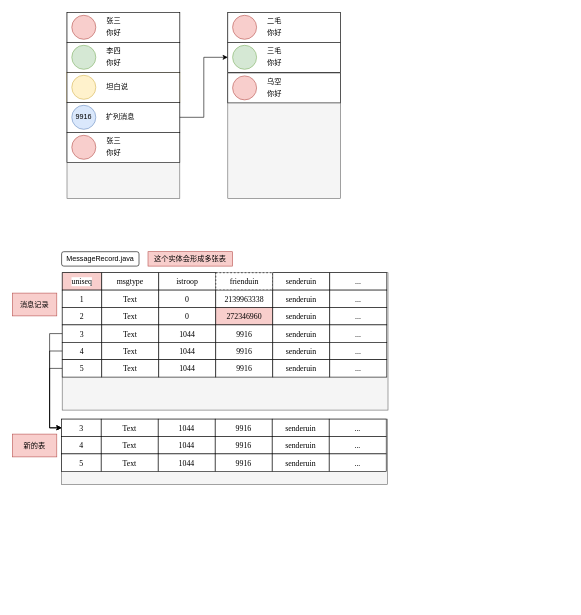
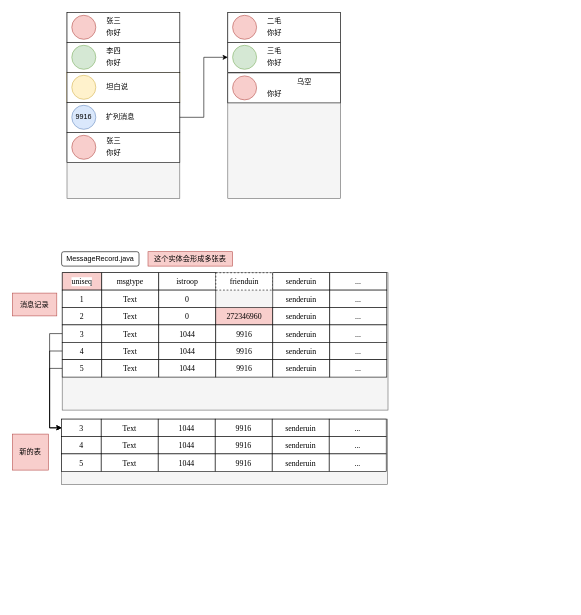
(275, 82) -> (305, 82)
(244, 299) -> none
(35, 446) -> (30, 452)
